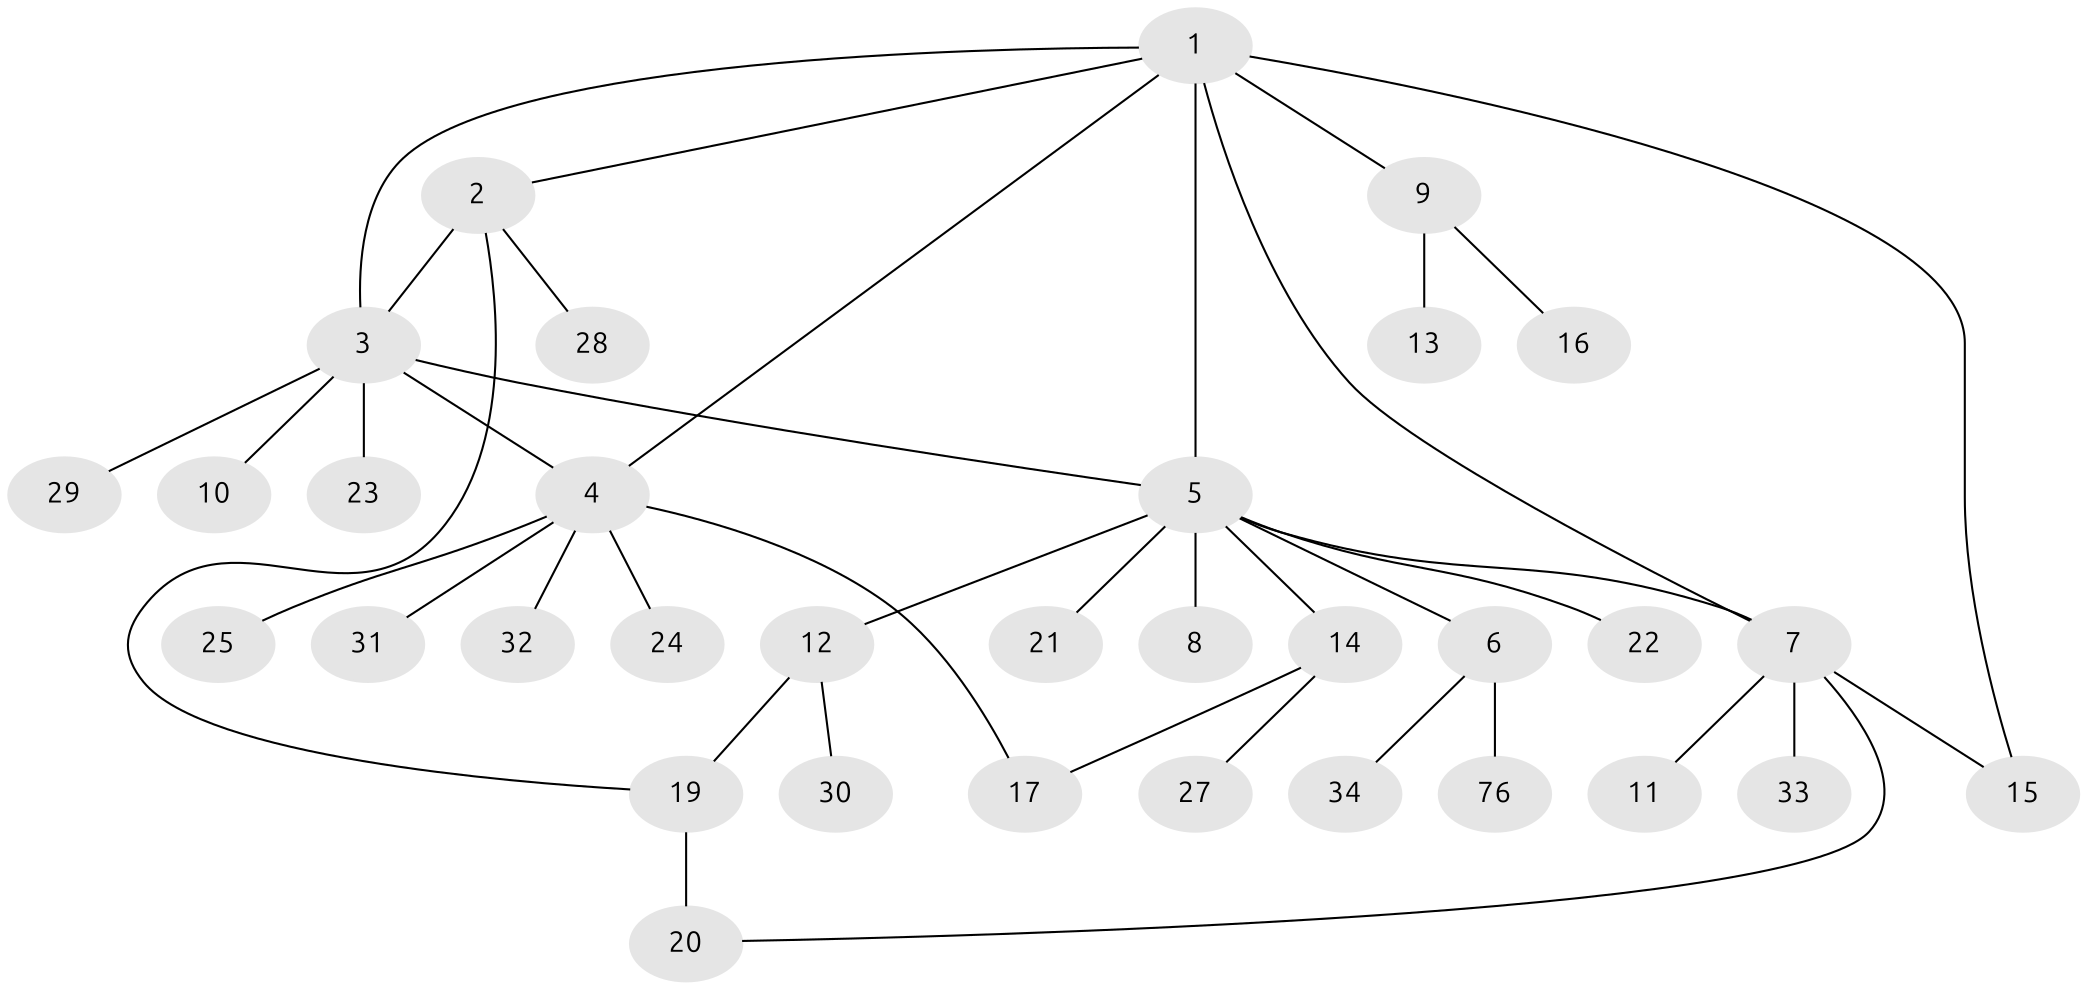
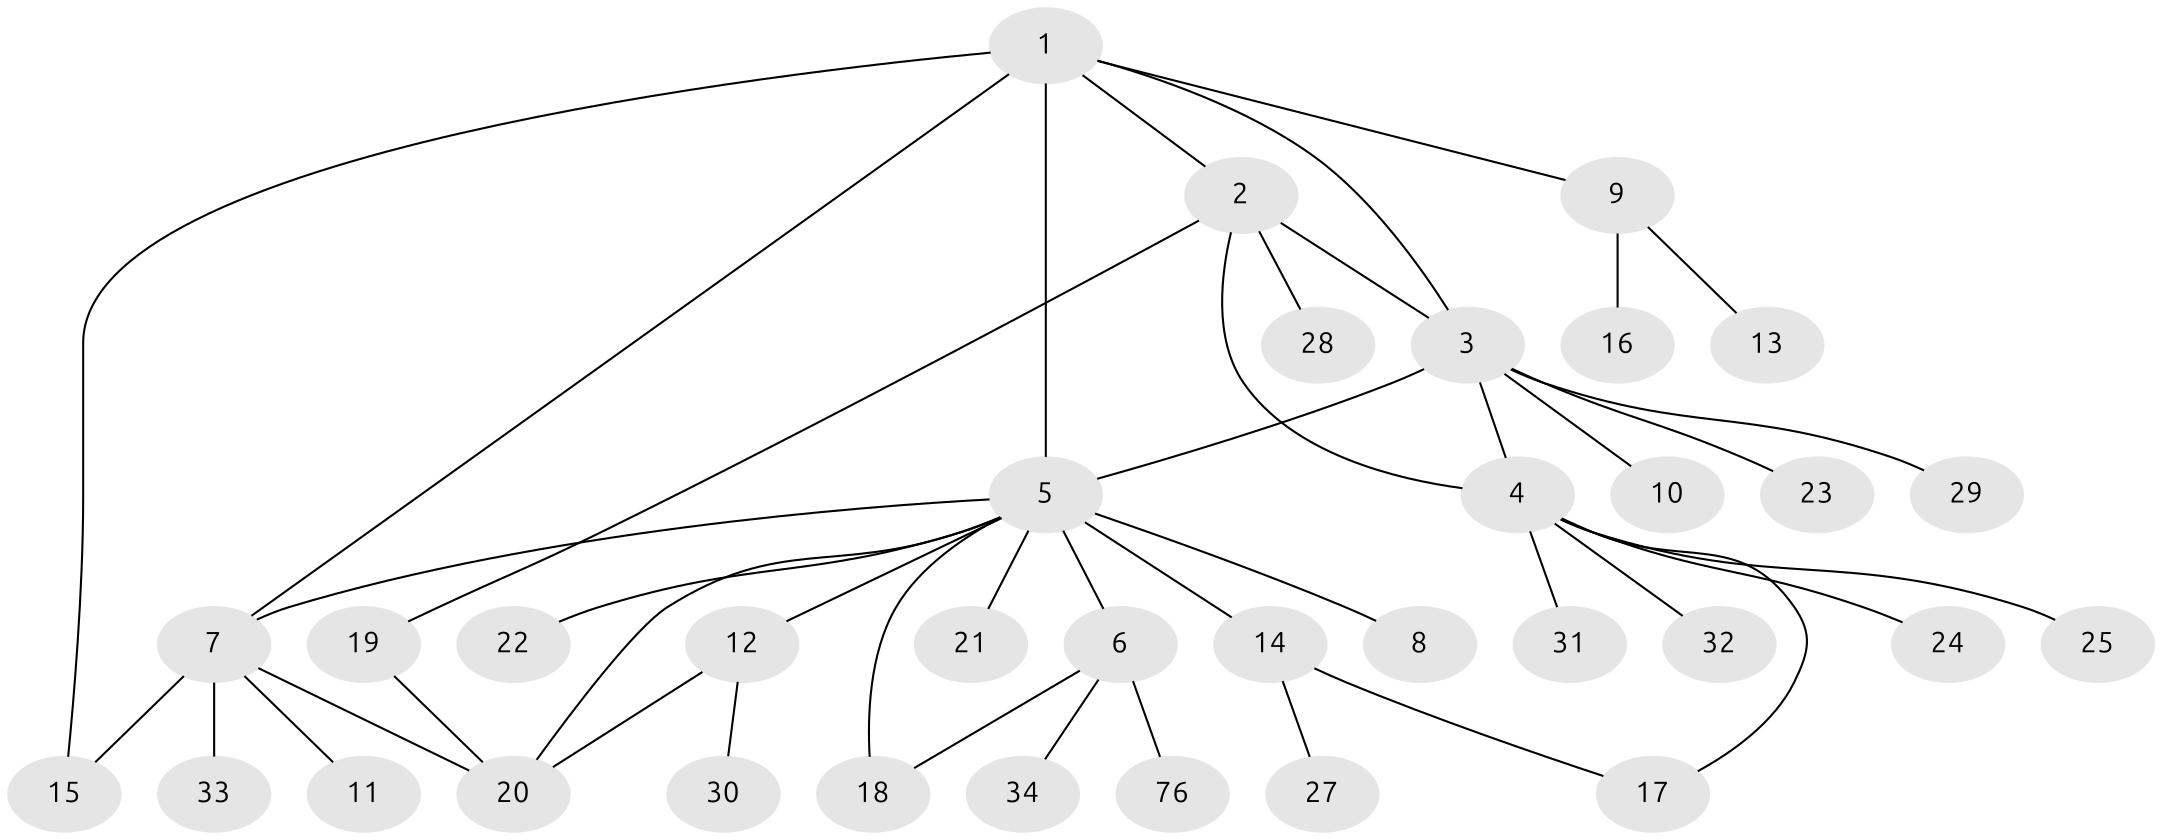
(894, 270) -> (1268, 411)
none -> (683, 598)
(752, 719) -> (628, 720)
none -> (873, 794)
